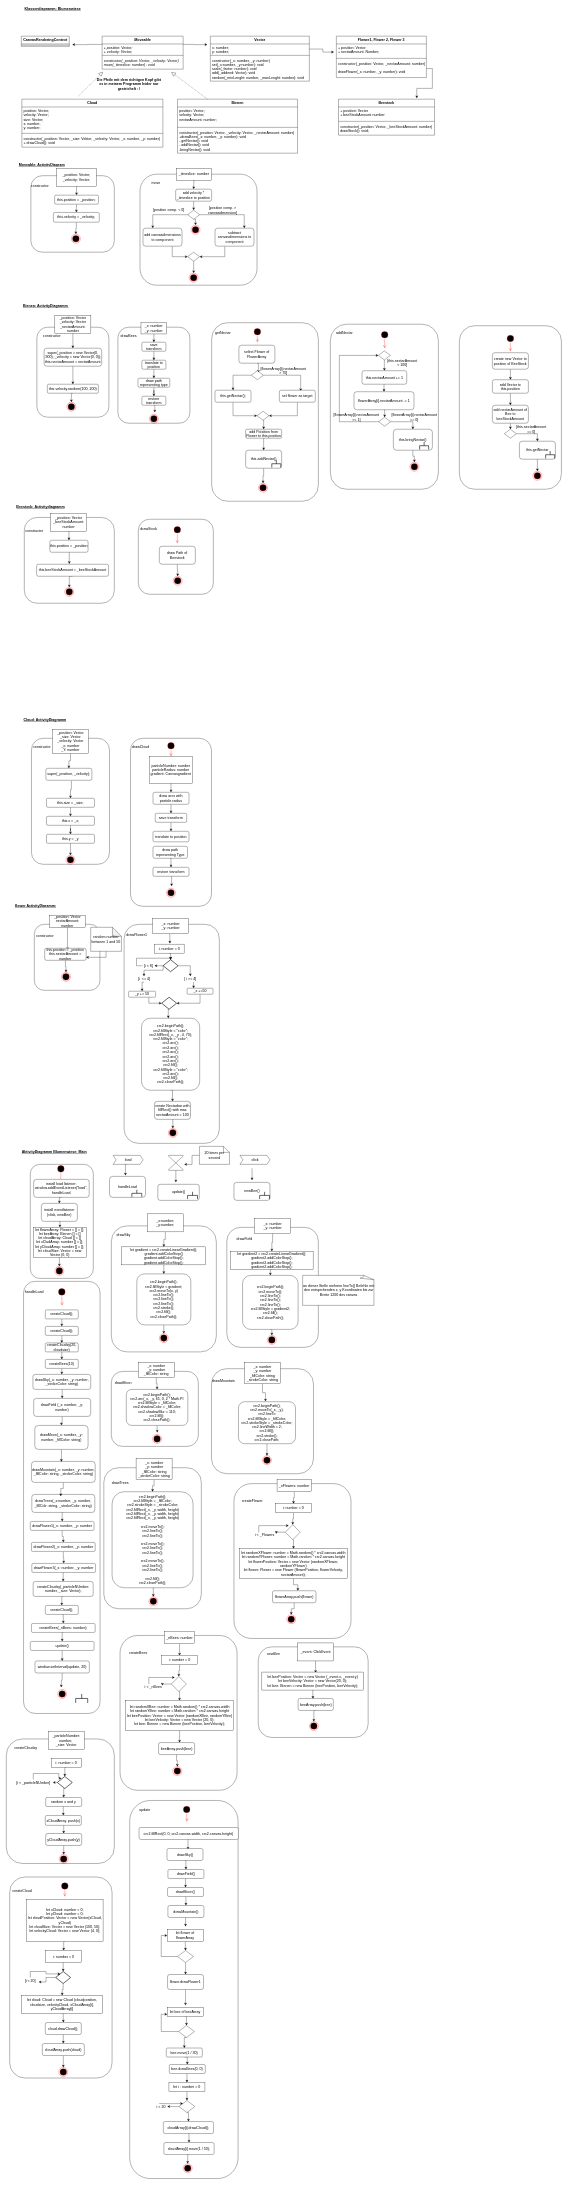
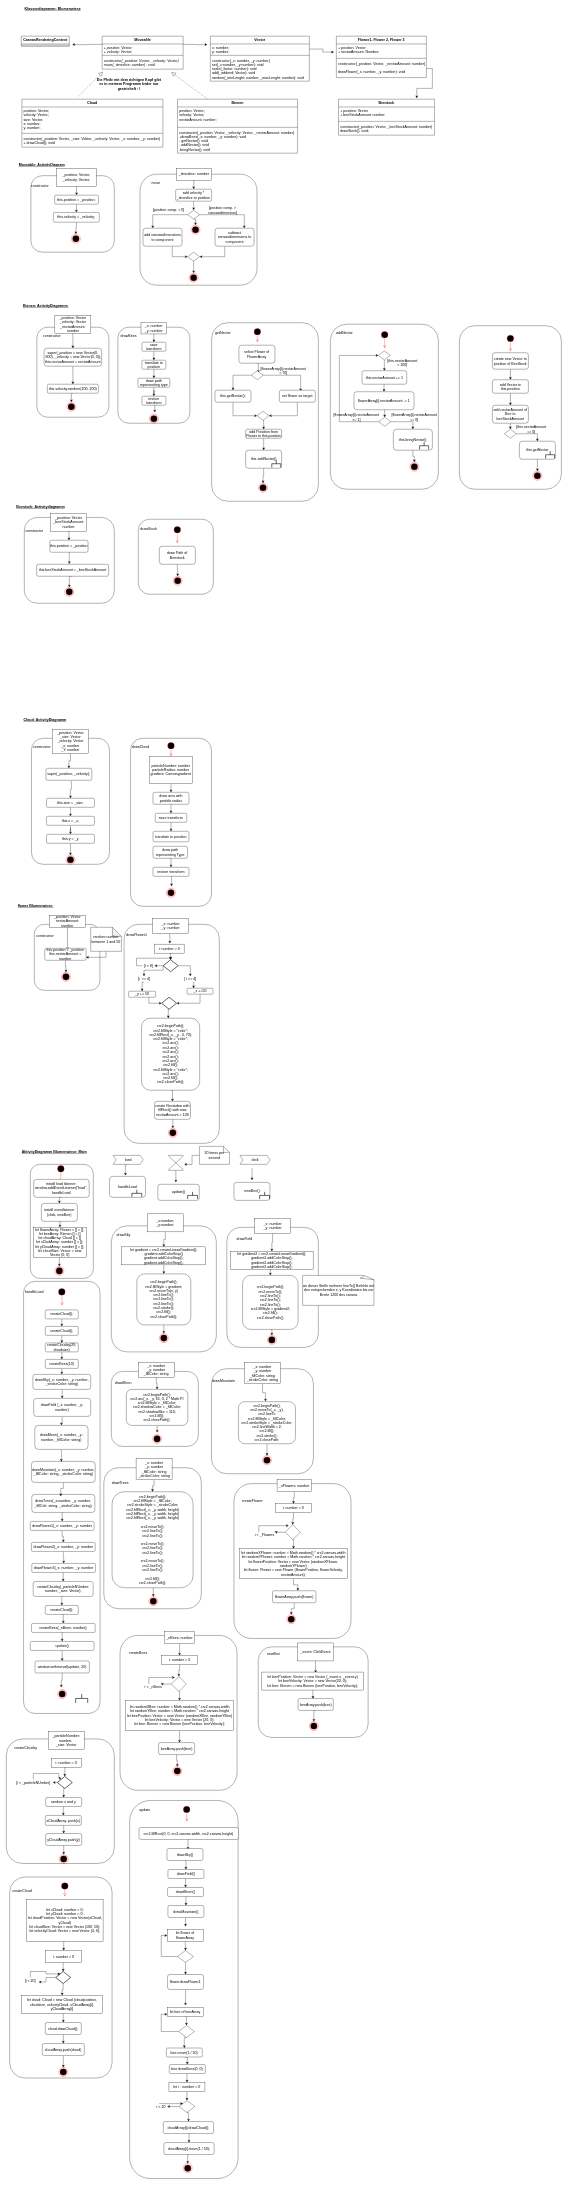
(36, 906) -> (36, 906)
